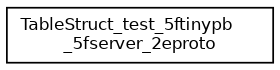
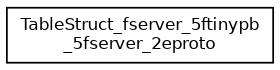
(140, 35) -> (140, 35)
